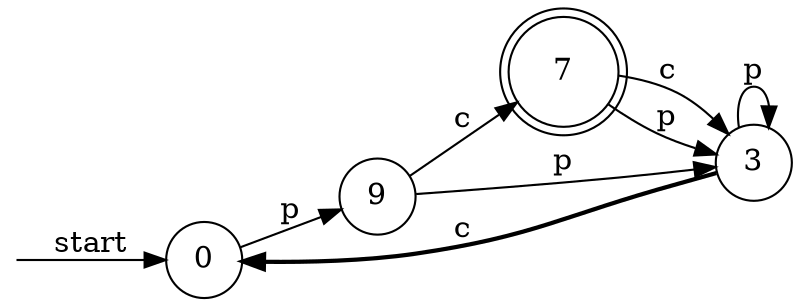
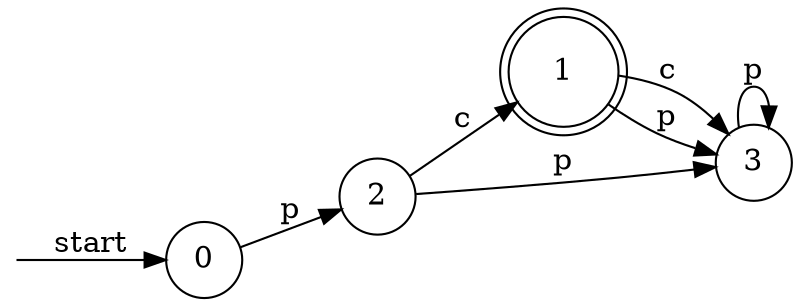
(564, 72) -> (564, 72)
(378, 197) -> (378, 197)
(494, 239) -> none
